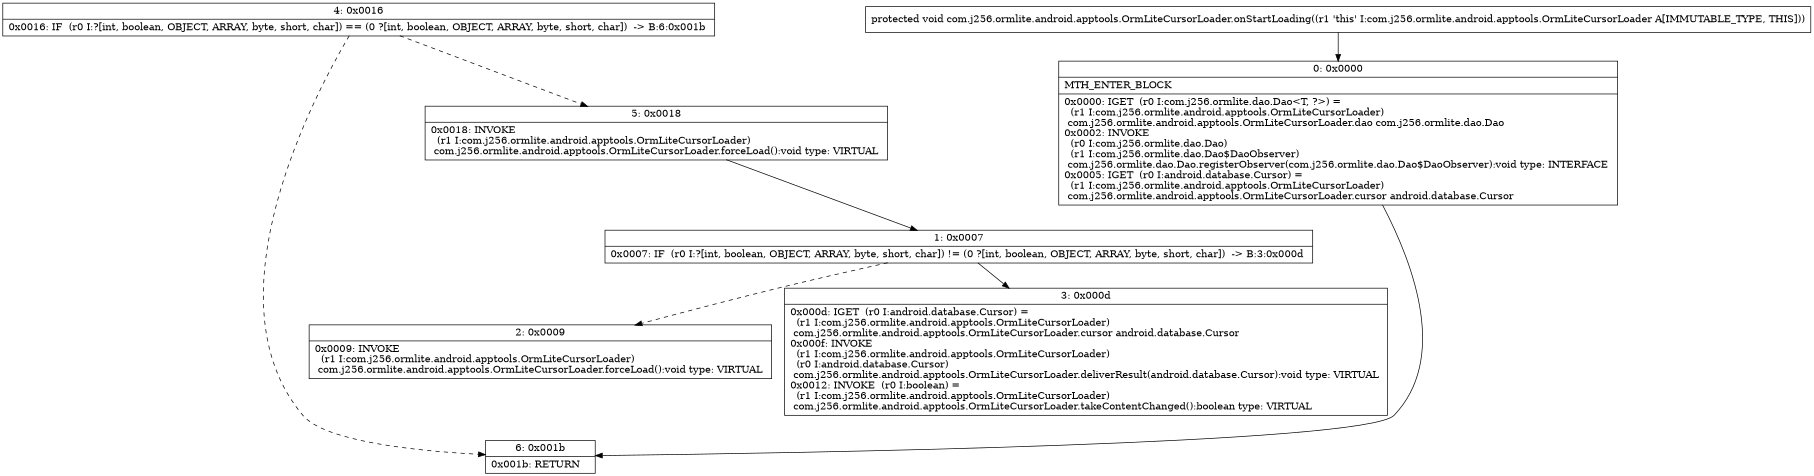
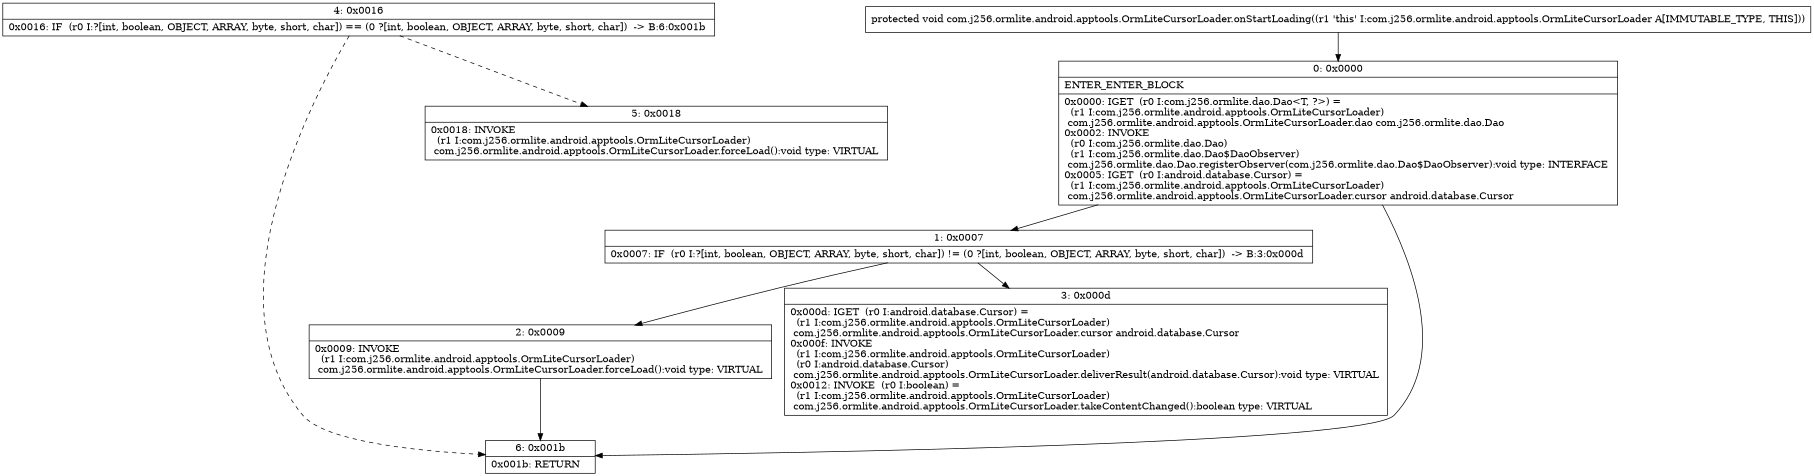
(1118, 85) -> (1124, 85)
(818, 194) -> (1058, 217)
(764, 292) -> (764, 292)
none -> (540, 406)
